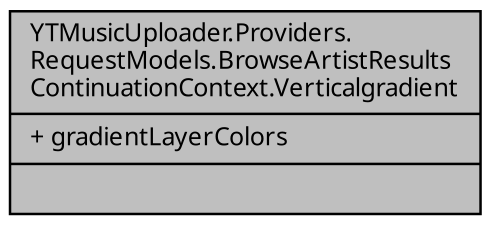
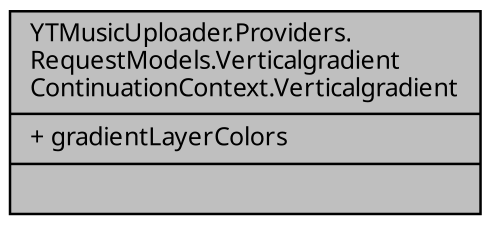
(242, 61) -> (215, 61)
